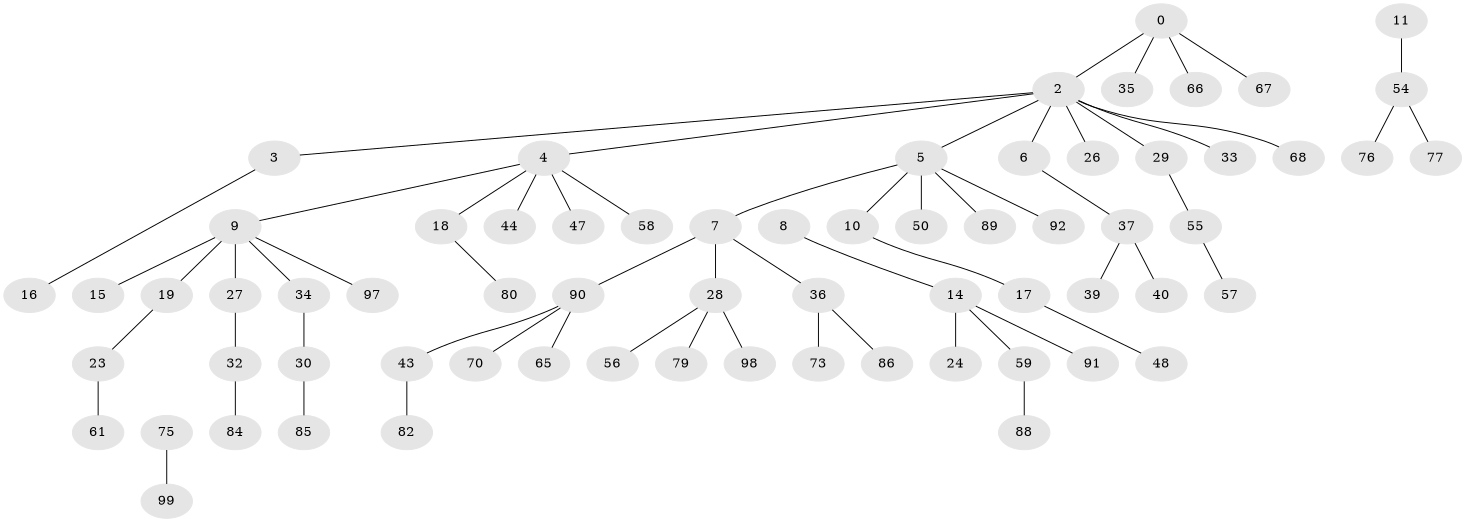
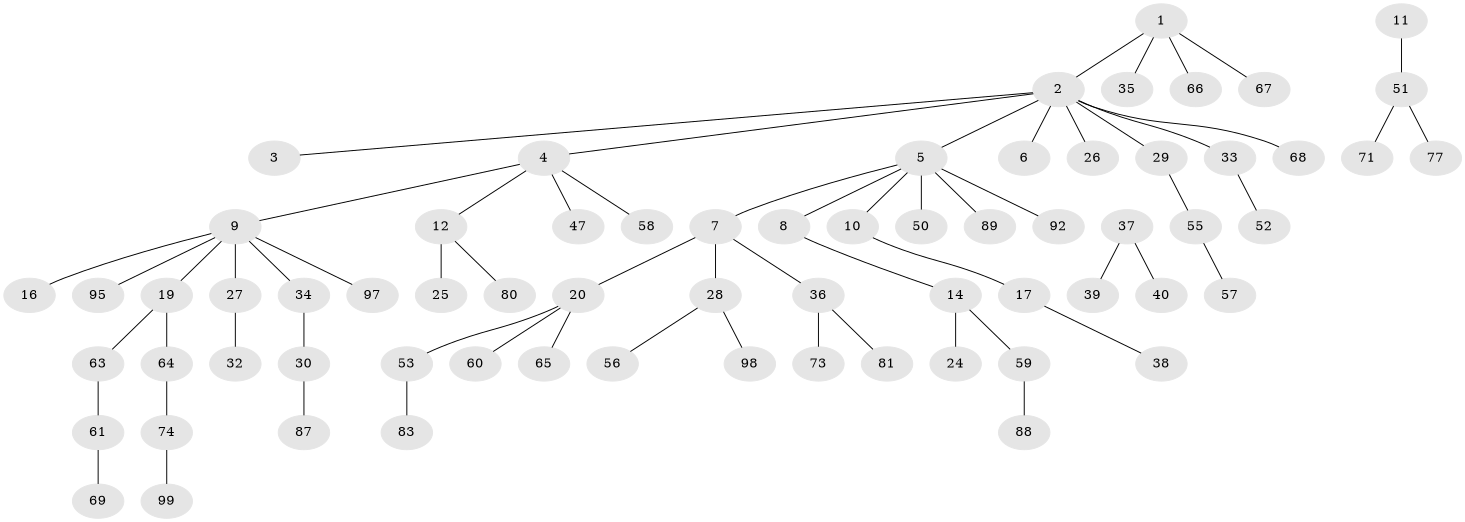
(1161, 21) -> (1161, 21)
(1402, 90) -> (1402, 90)
(1367, 158) -> (1367, 158)
none -> (853, 192)
(1076, 193) -> none
(152, 227) -> (130, 256)
(441, 227) -> (441, 227)
(510, 227) -> none
none -> (1264, 227)
(98, 295) -> (98, 295)
none -> (441, 295)
(578, 295) -> (578, 295)
(98, 364) -> (98, 364)
none -> (167, 364)
(407, 364) -> (407, 364)
(475, 364) -> (475, 364)
(681, 364) -> none
(887, 364) -> (887, 364)
(1093, 364) -> none
(1161, 364) -> (1161, 364)
(167, 433) -> (167, 433)
(235, 433) -> none
(304, 433) -> (304, 433)
(407, 433) -> (407, 433)
none -> (98, 501)
